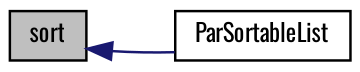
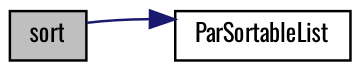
(143, 52) -> (118, 20)
